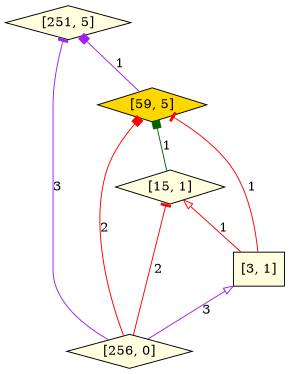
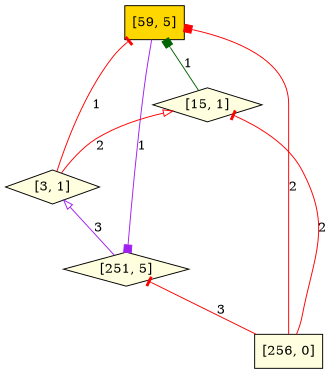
(152, 105) -> (155, 23)
(53, 203) -> (204, 308)
(224, 228) -> (101, 146)
(259, 269) -> (53, 187)
(186, 315) -> (92, 231)
(130, 351) -> (289, 351)
